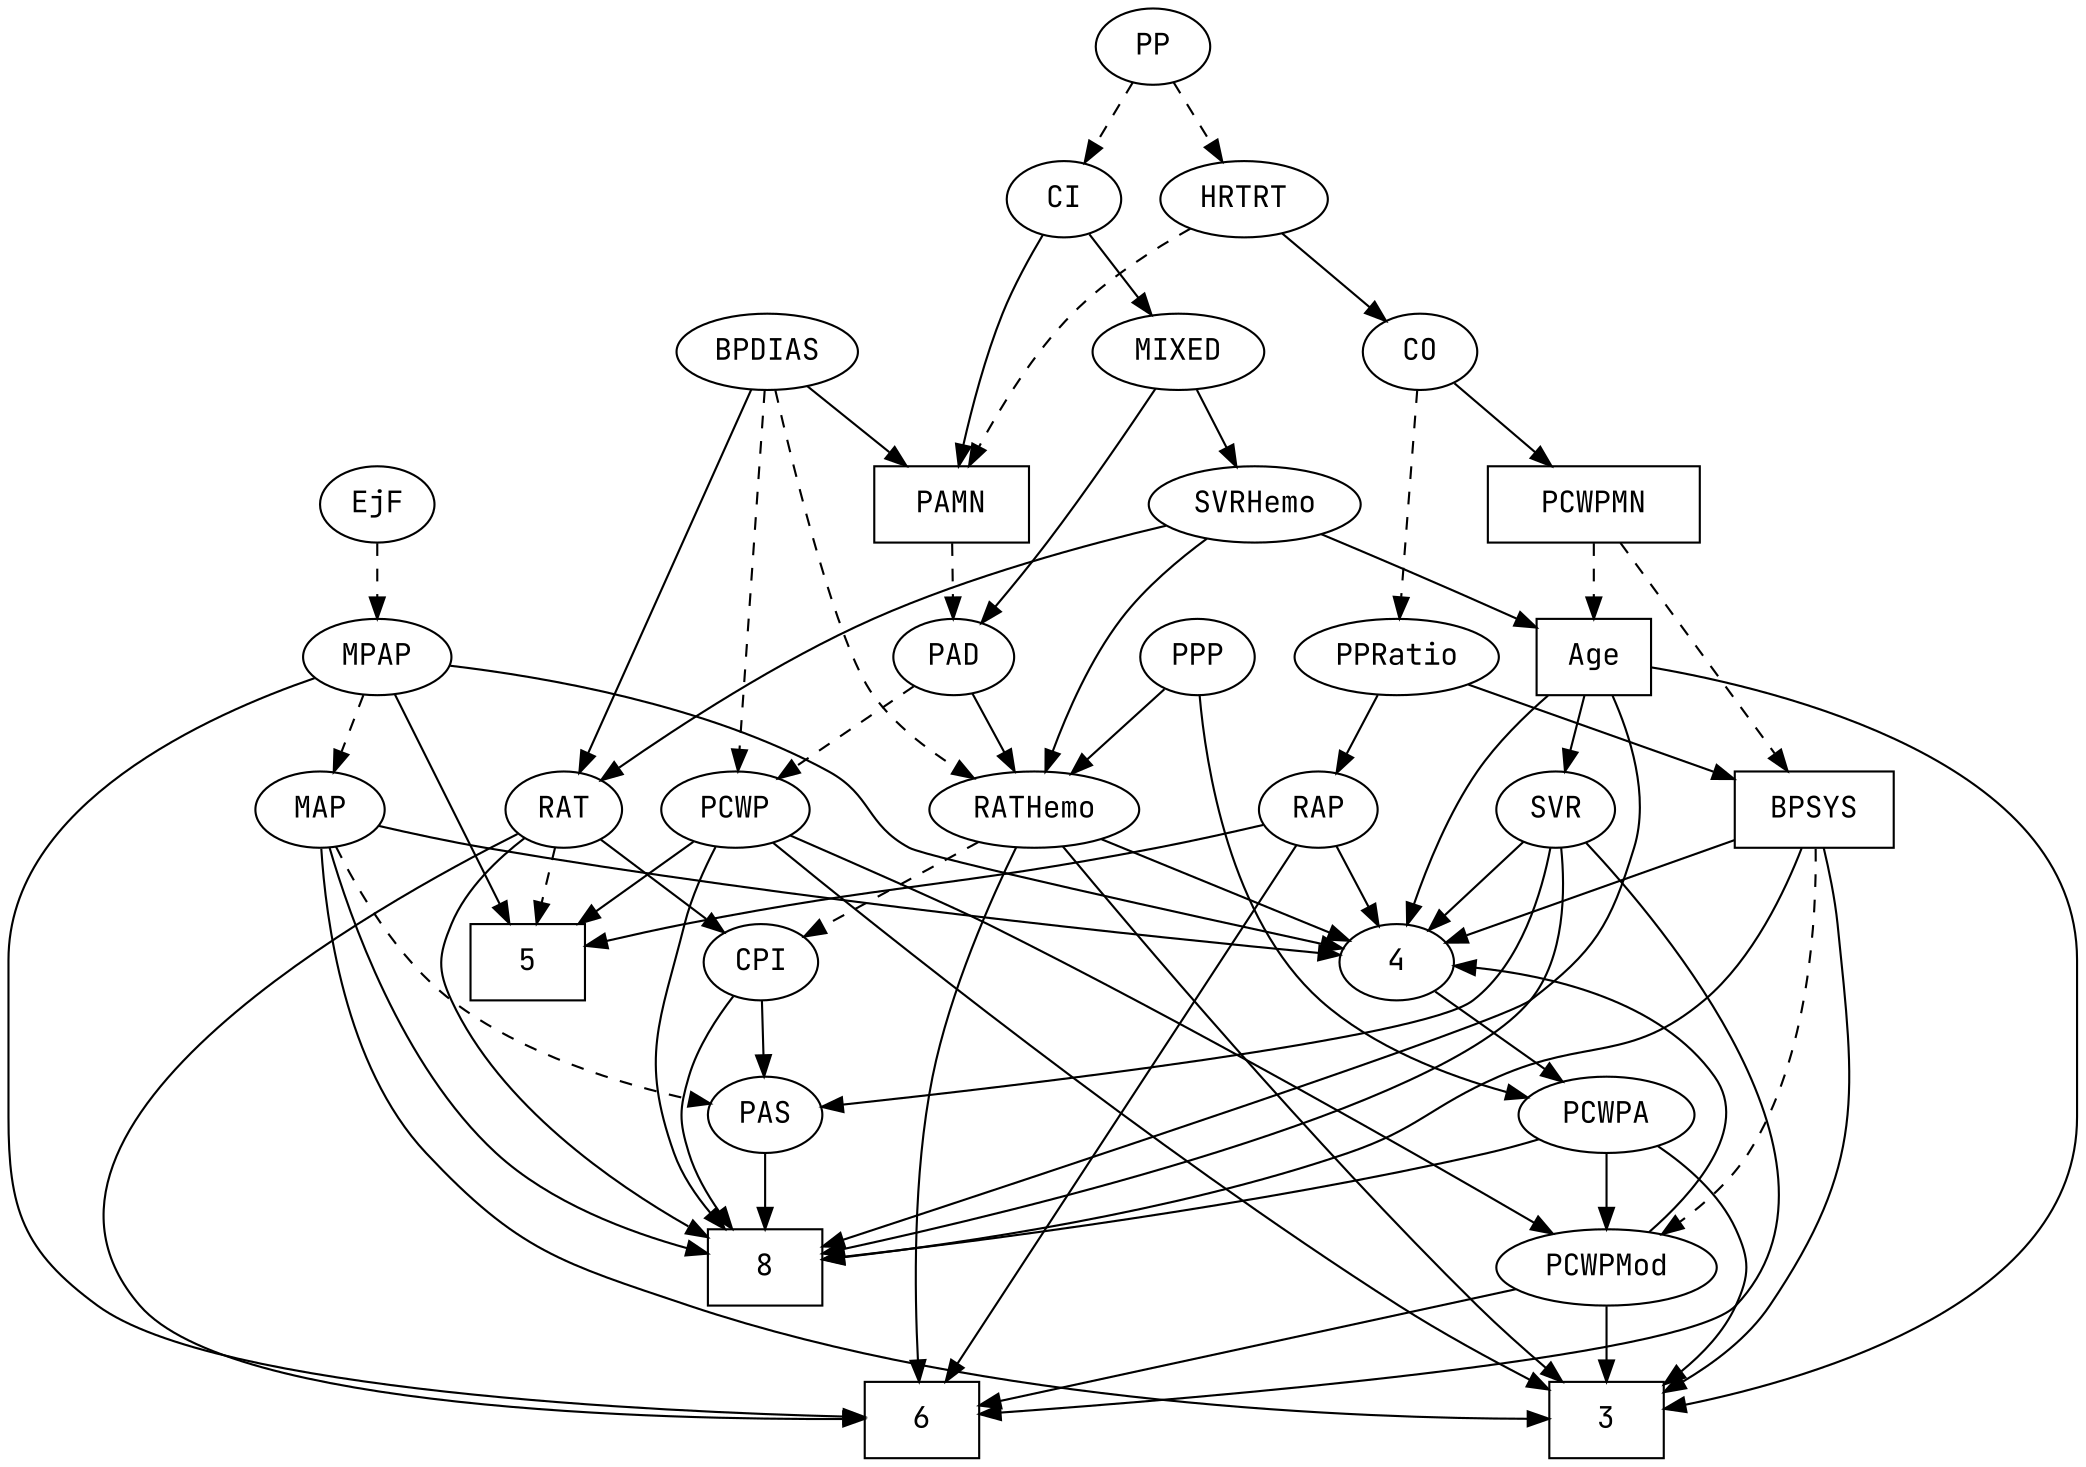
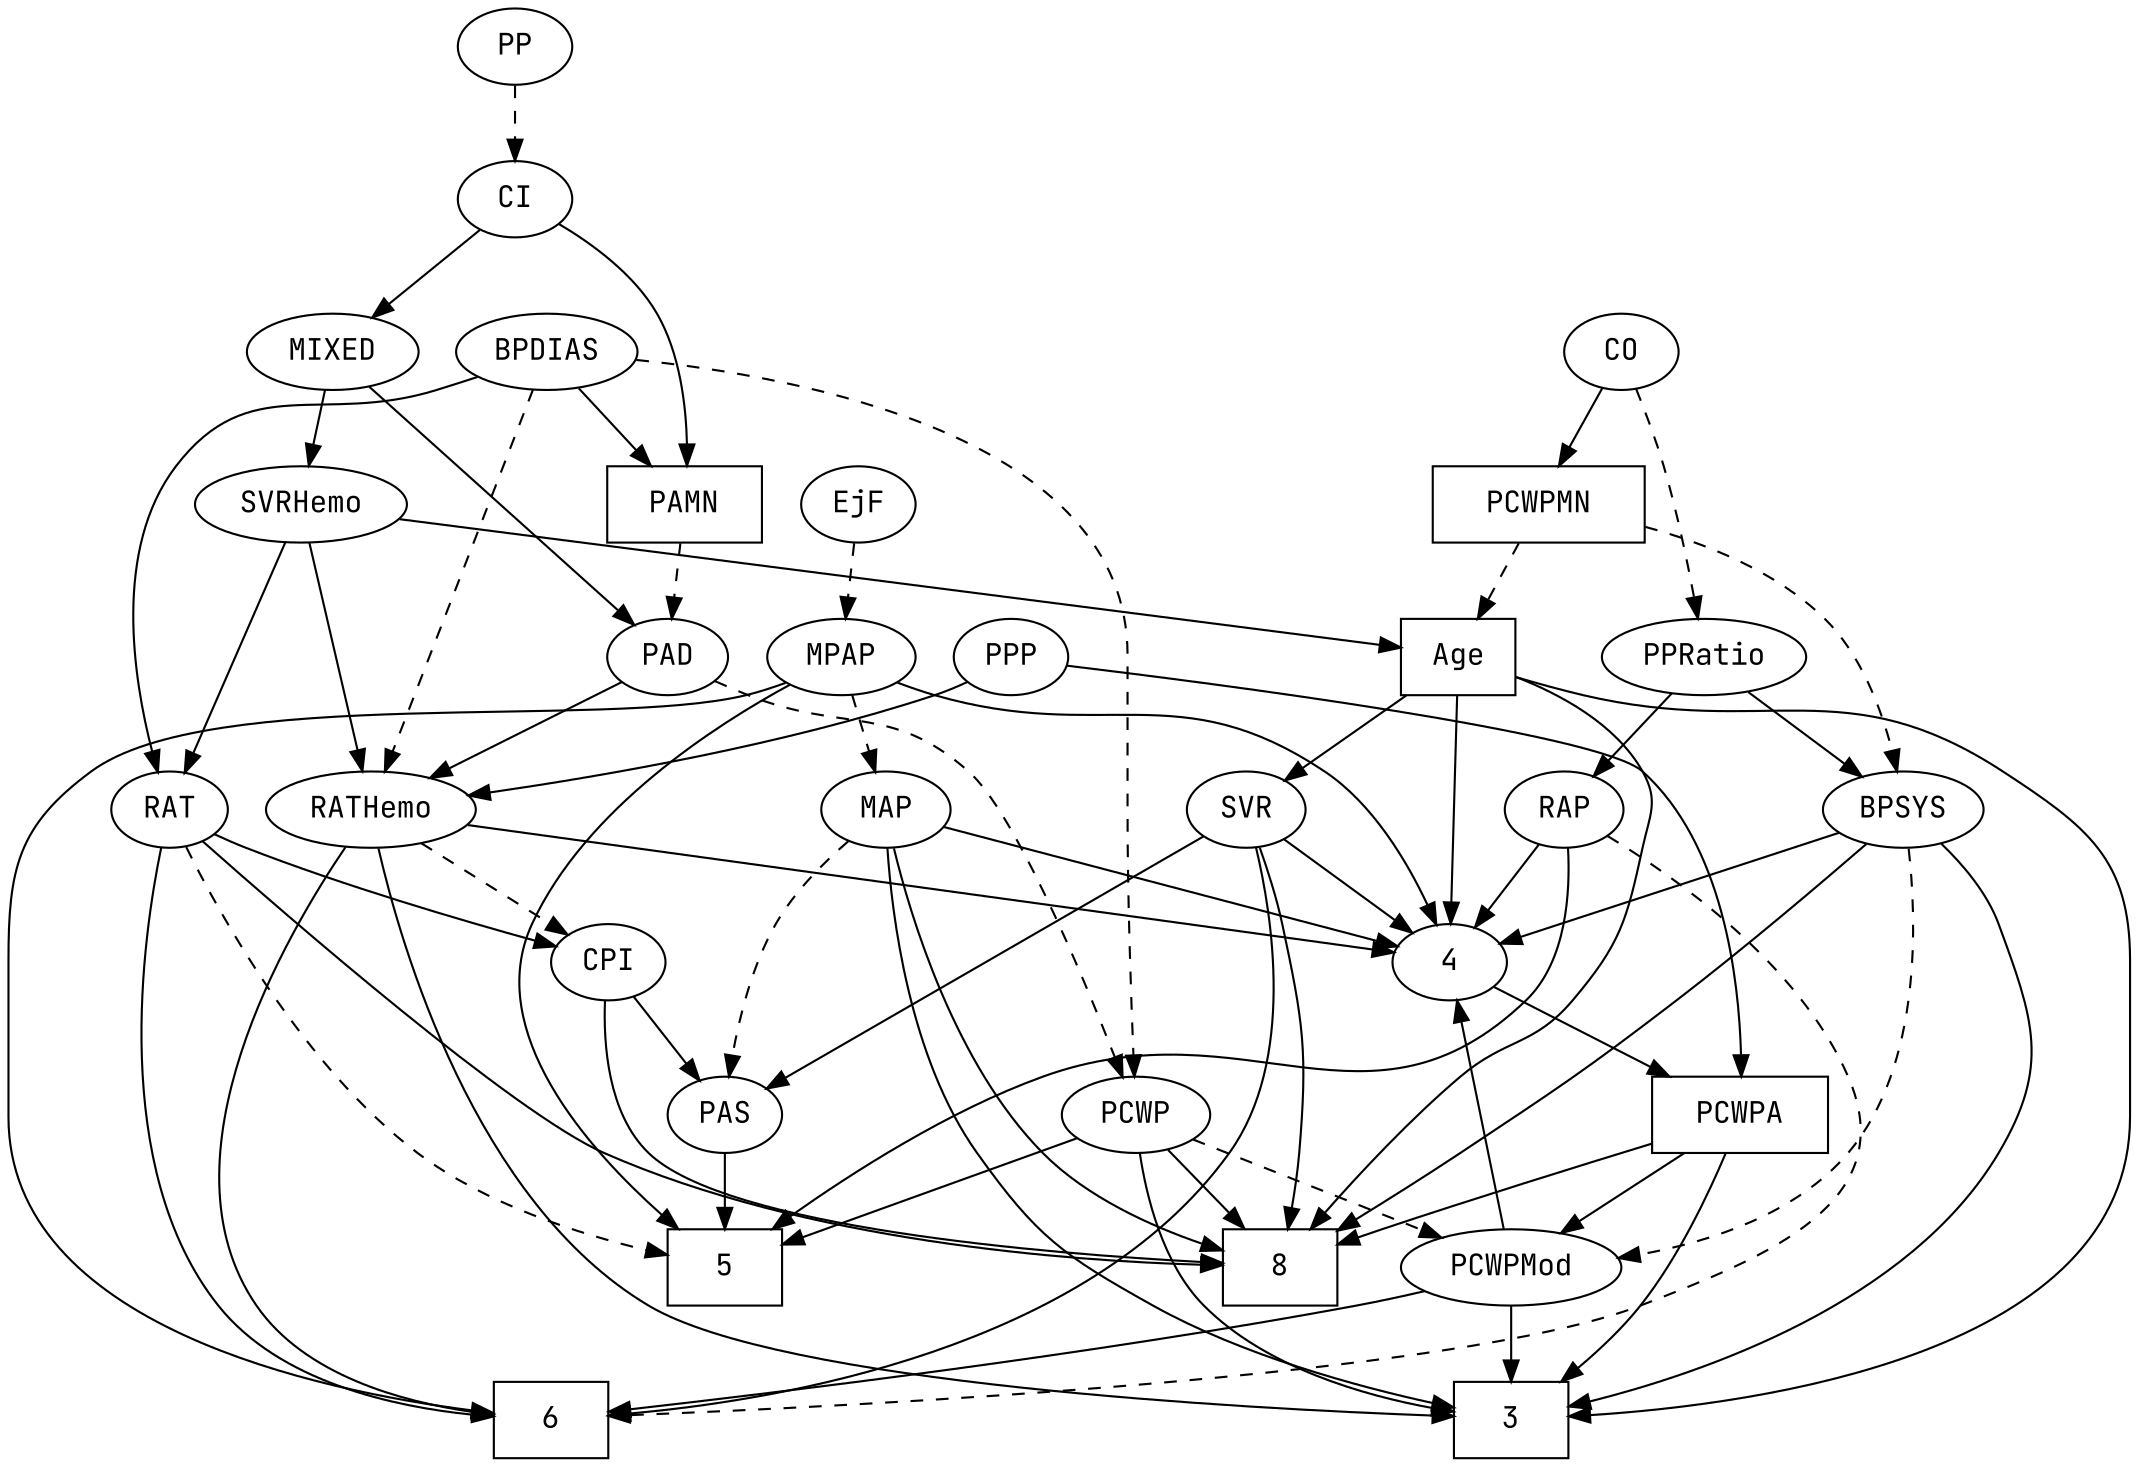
(1244, 199) -> none
(1814, 810) -> (1903, 810)
(1168, 1018) -> (1313, 1187)
(1135, 1091) -> (1485, 1343)
(1607, 1115) -> (1740, 1115)
(765, 1181) -> (725, 1178)
